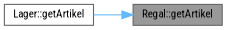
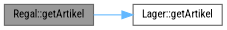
(108, 15) -> (108, 15)
